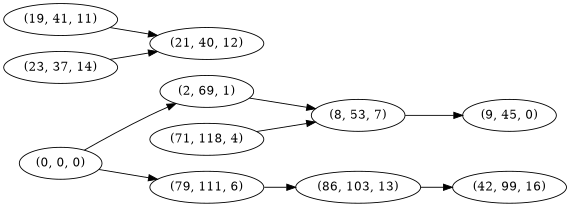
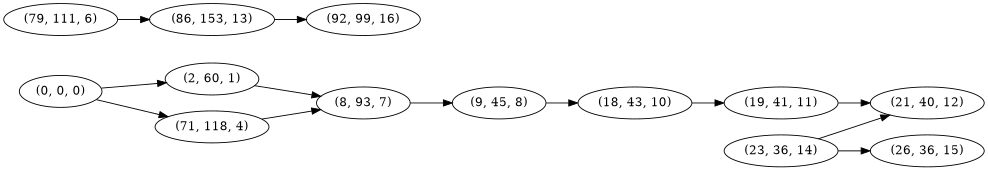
(61, 67) -> (781, 151)
(207, 91) -> (212, 79)
none -> (635, 103)
(358, 115) -> (363, 103)
(510, 115) -> (499, 103)
none -> (927, 151)
(124, 174) -> (128, 107)
(358, 187) -> (212, 20)
(510, 187) -> (363, 20)
